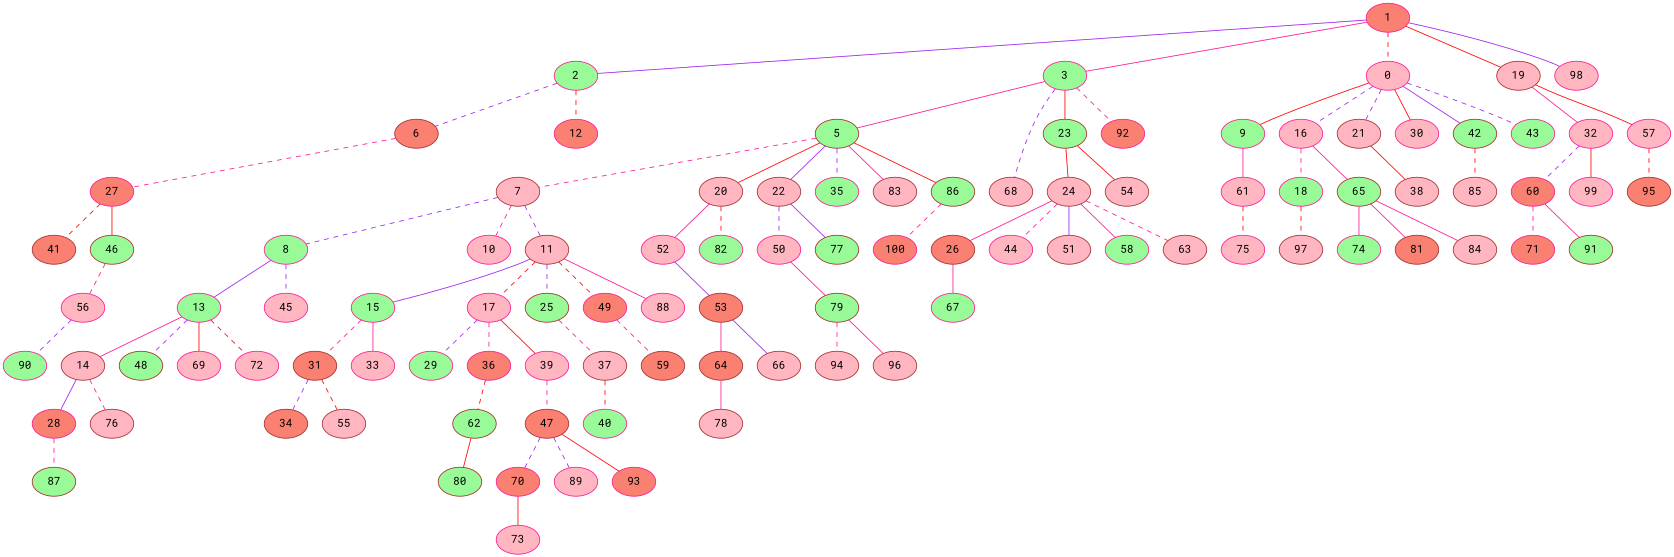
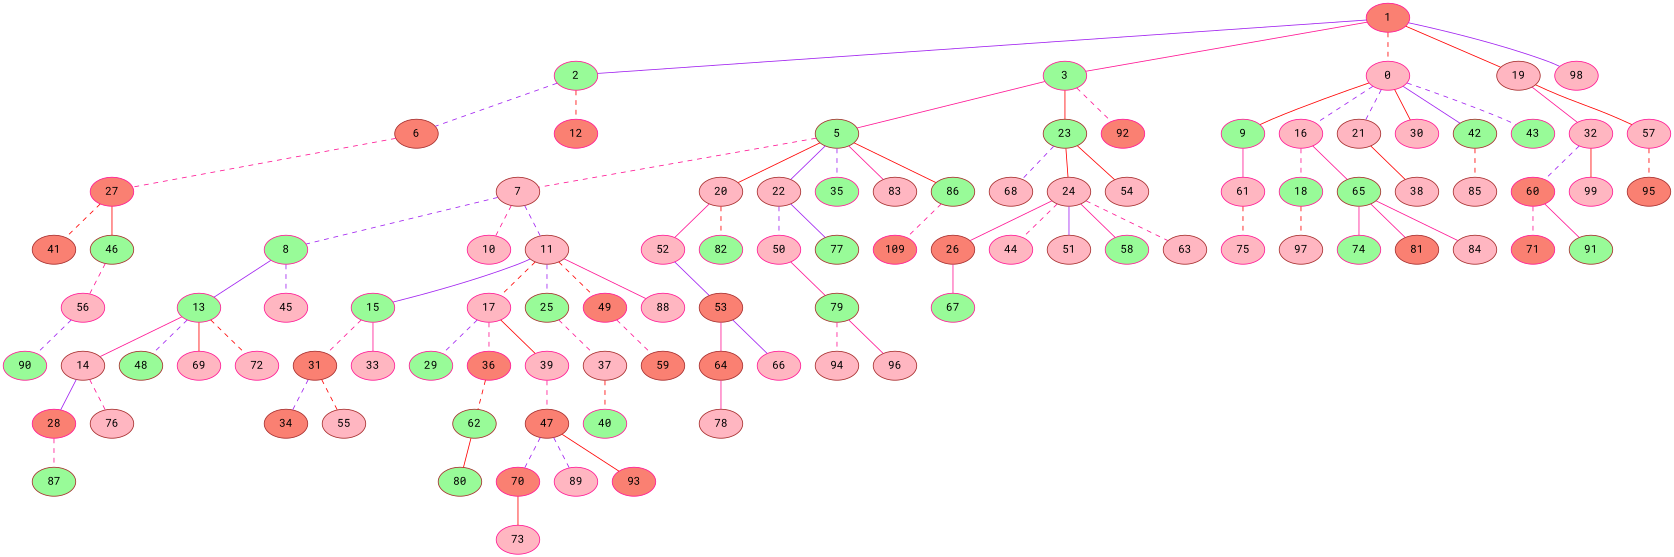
(1030, 131) -> (1038, 163)
(895, 250) -> (895, 250)
(779, 366) -> (779, 366)
